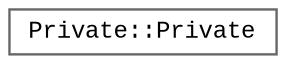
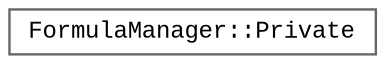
(143, 32) -> (193, 32)
